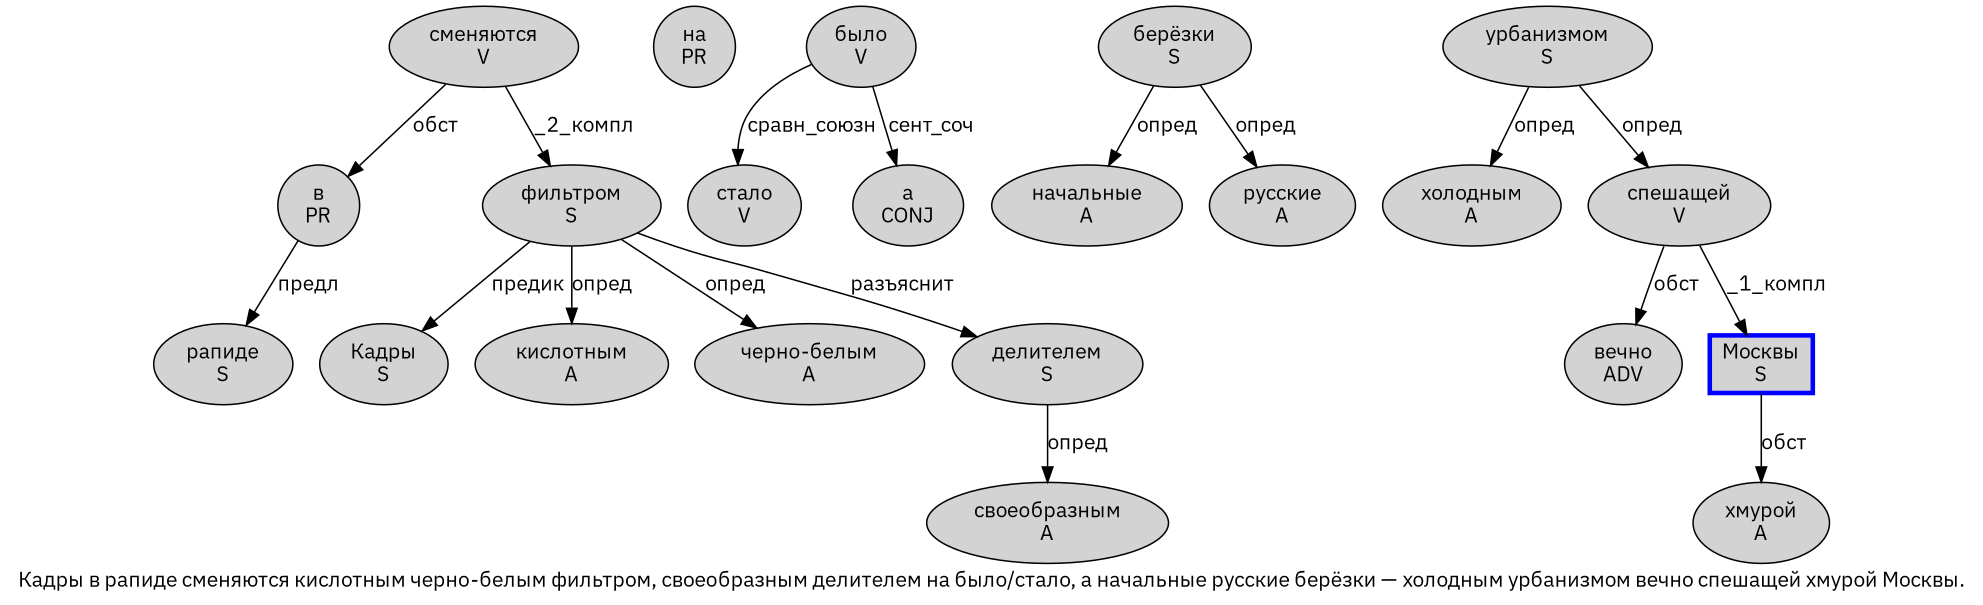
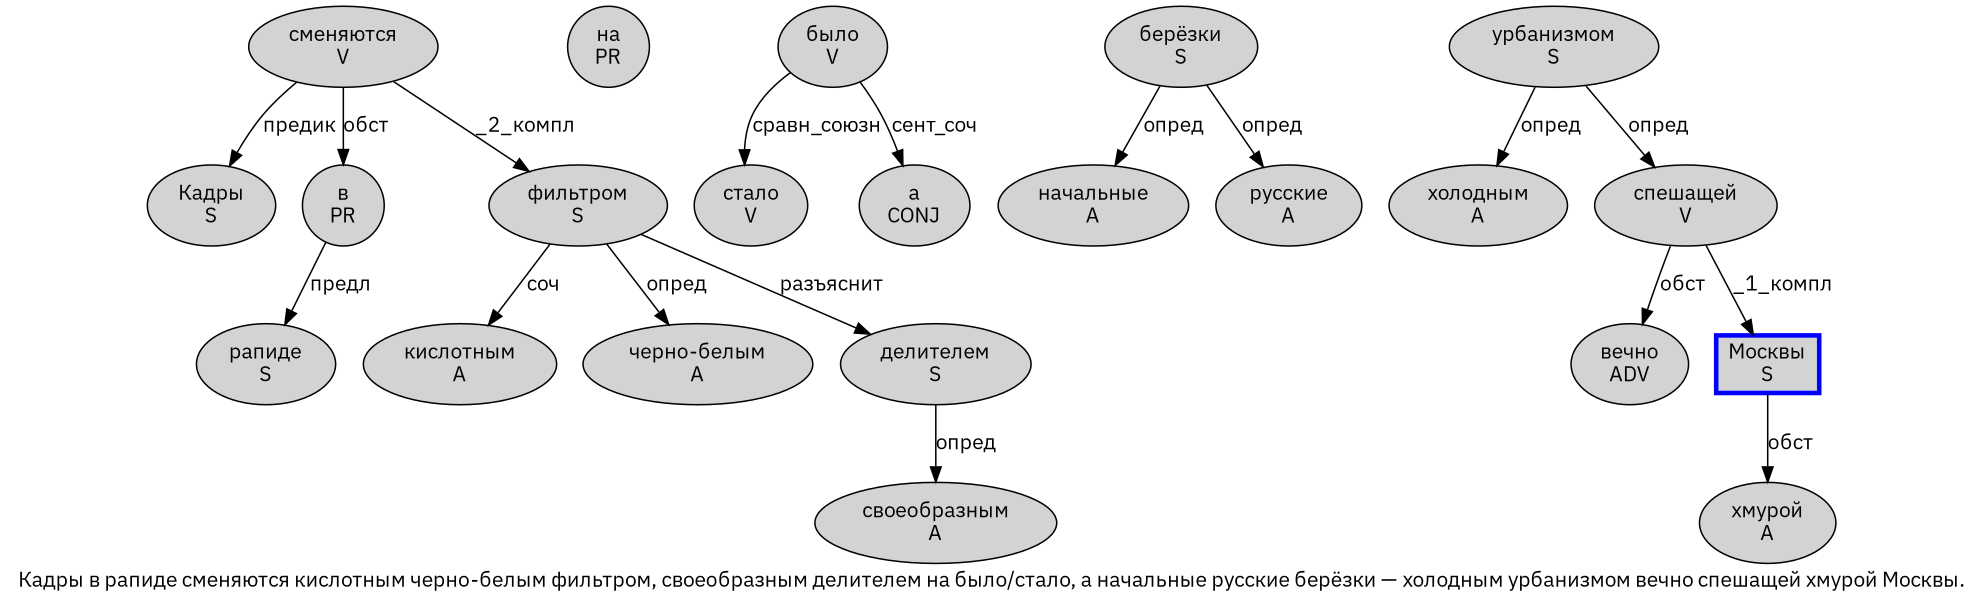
(482, 281) -> (263, 115)
(602, 285) -> (543, 285)
